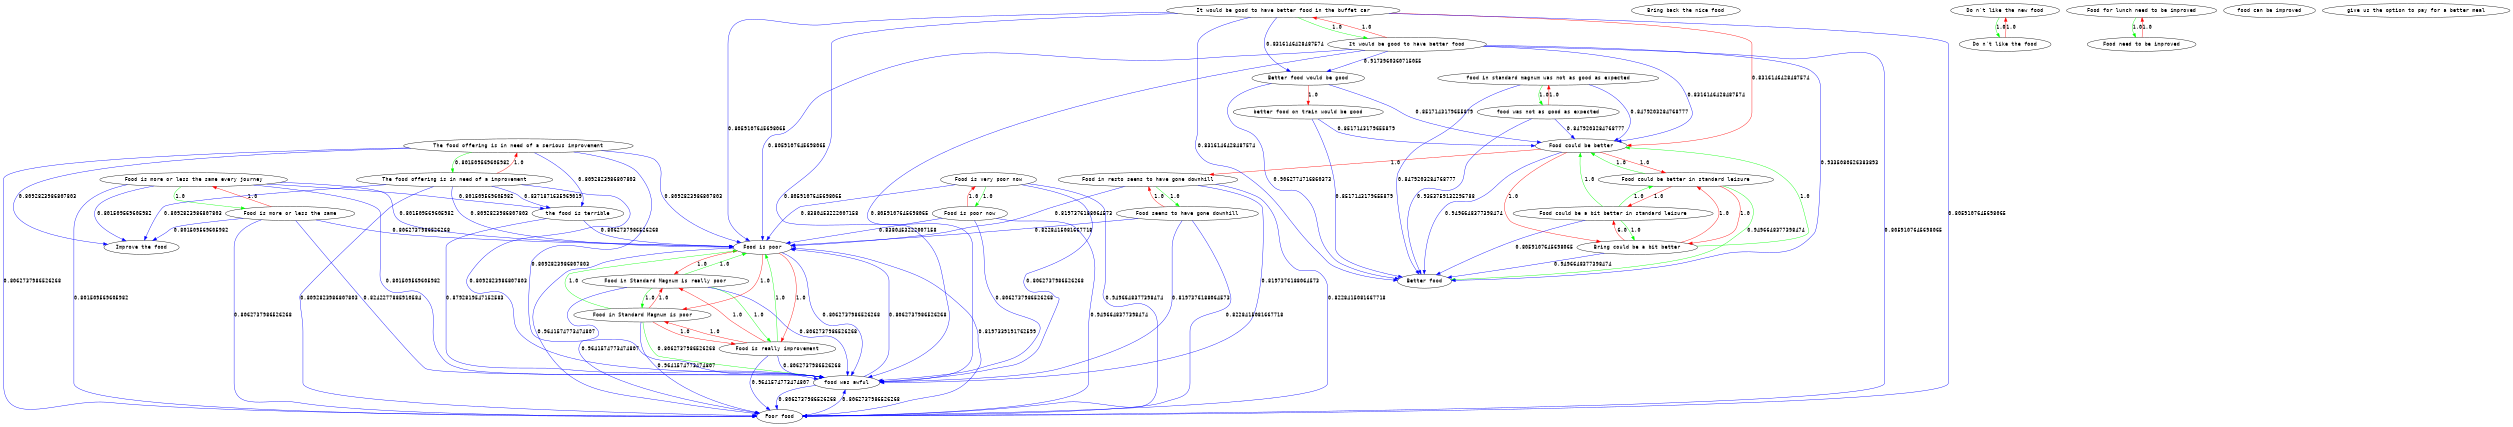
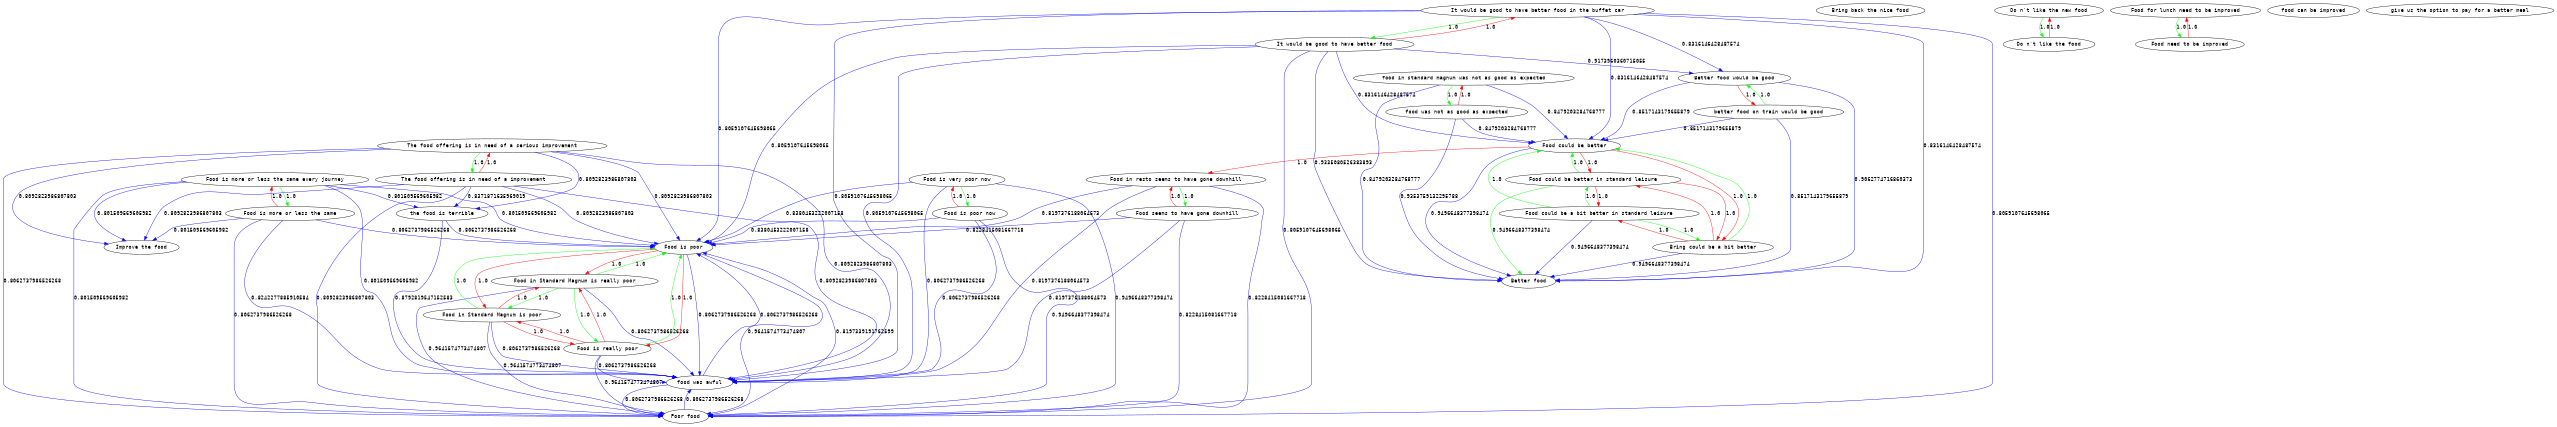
(1672, 27) -> (1611, 74)
none -> (1759, 95)
(482, 163) -> (479, 163)
(1622, 230) -> (1664, 230)
(1544, 247) -> (1600, 247)
(777, 349) -> (607, 349)
(720, 365) -> (569, 366)
